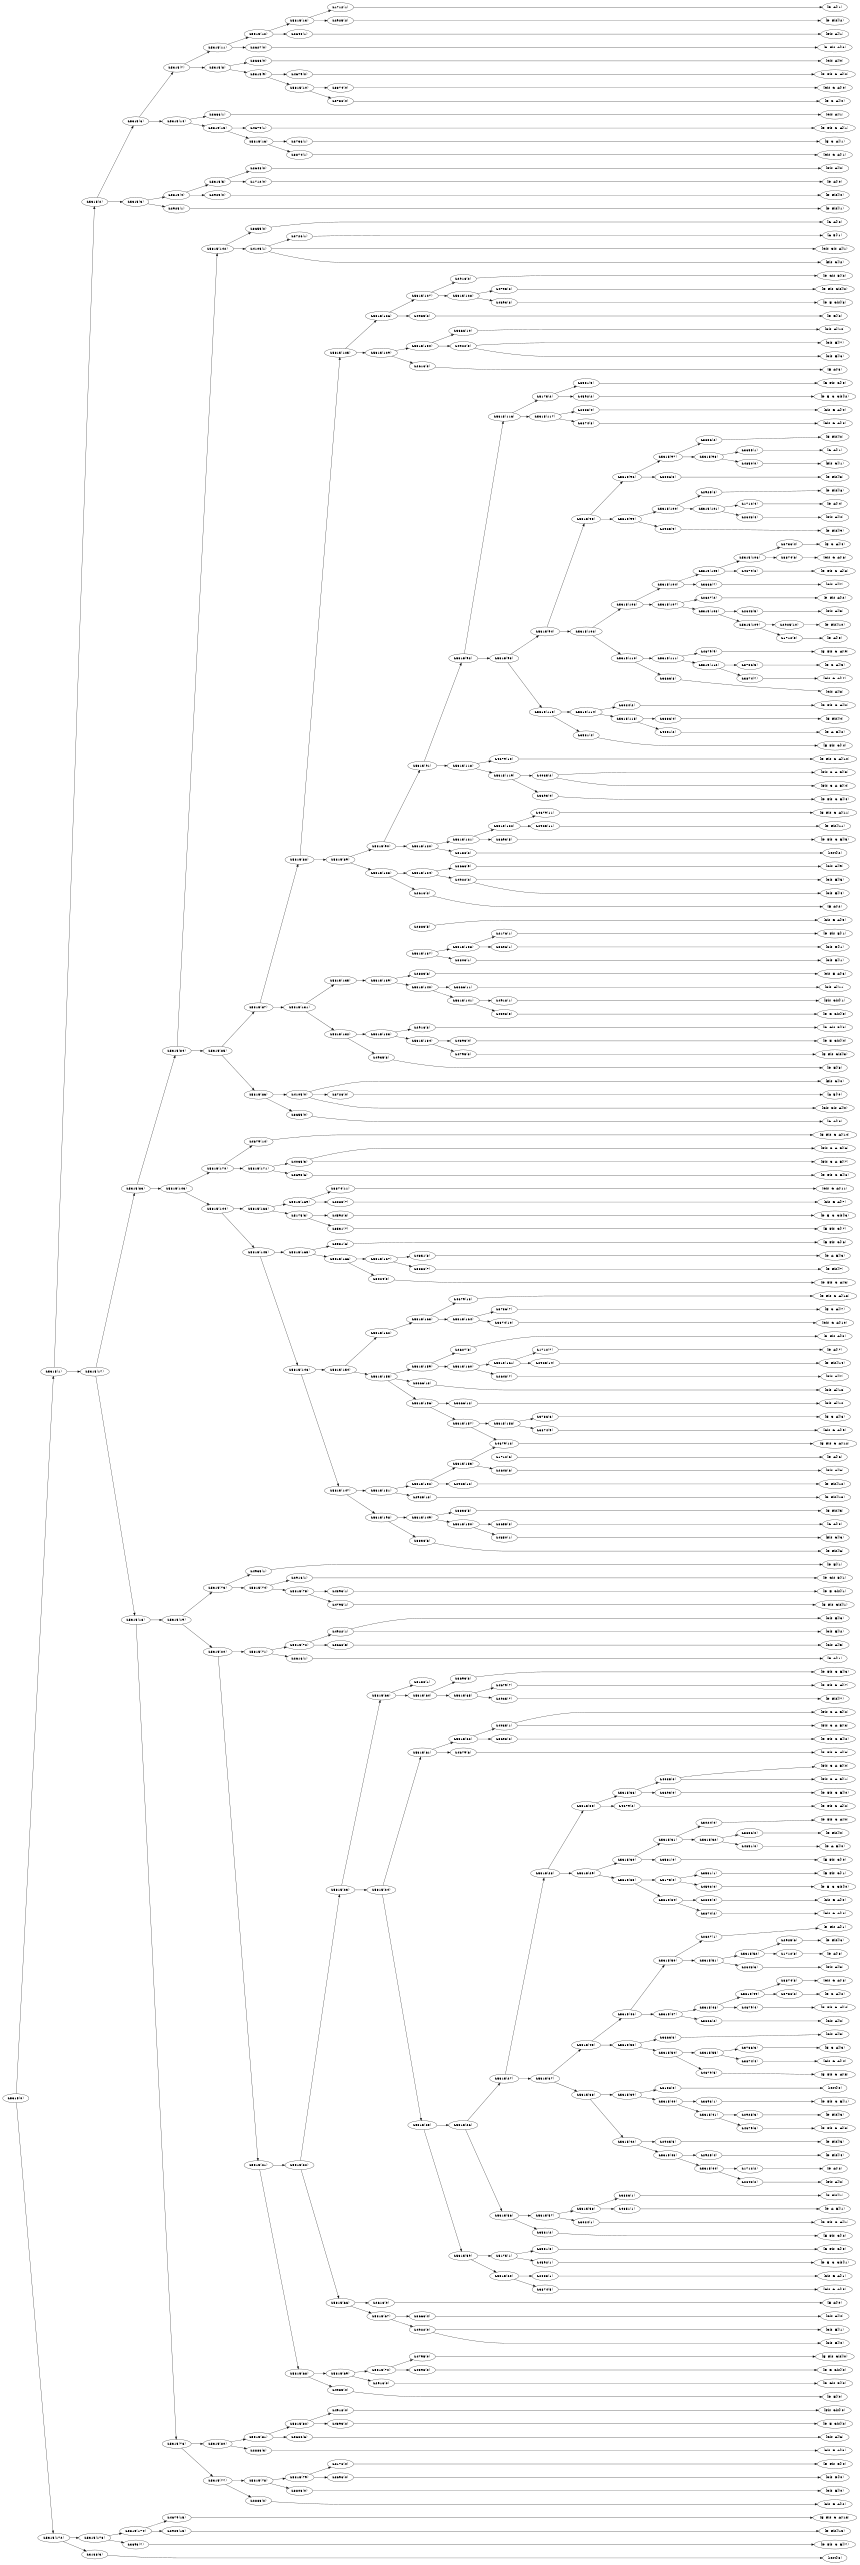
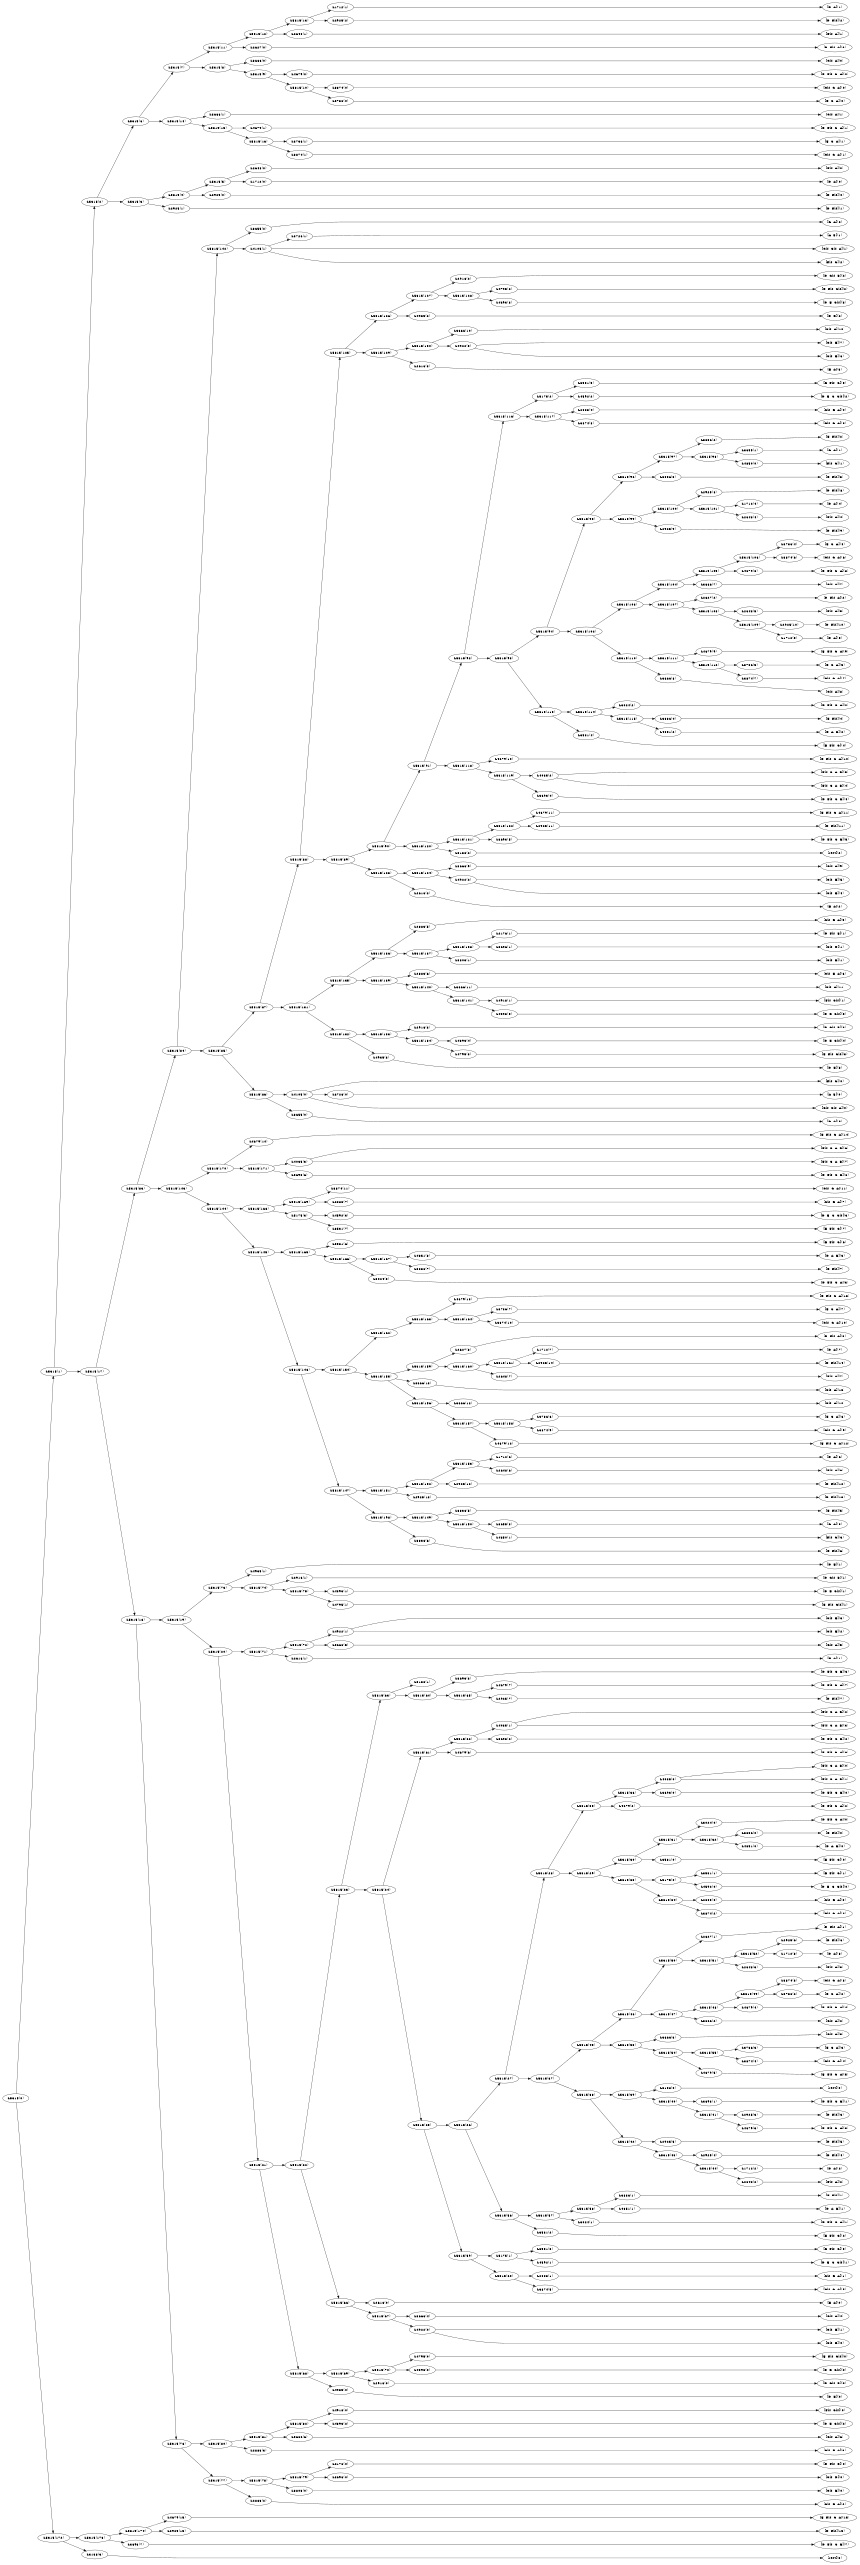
none -> (381, 954)
(482, 1454) -> (484, 1461)
